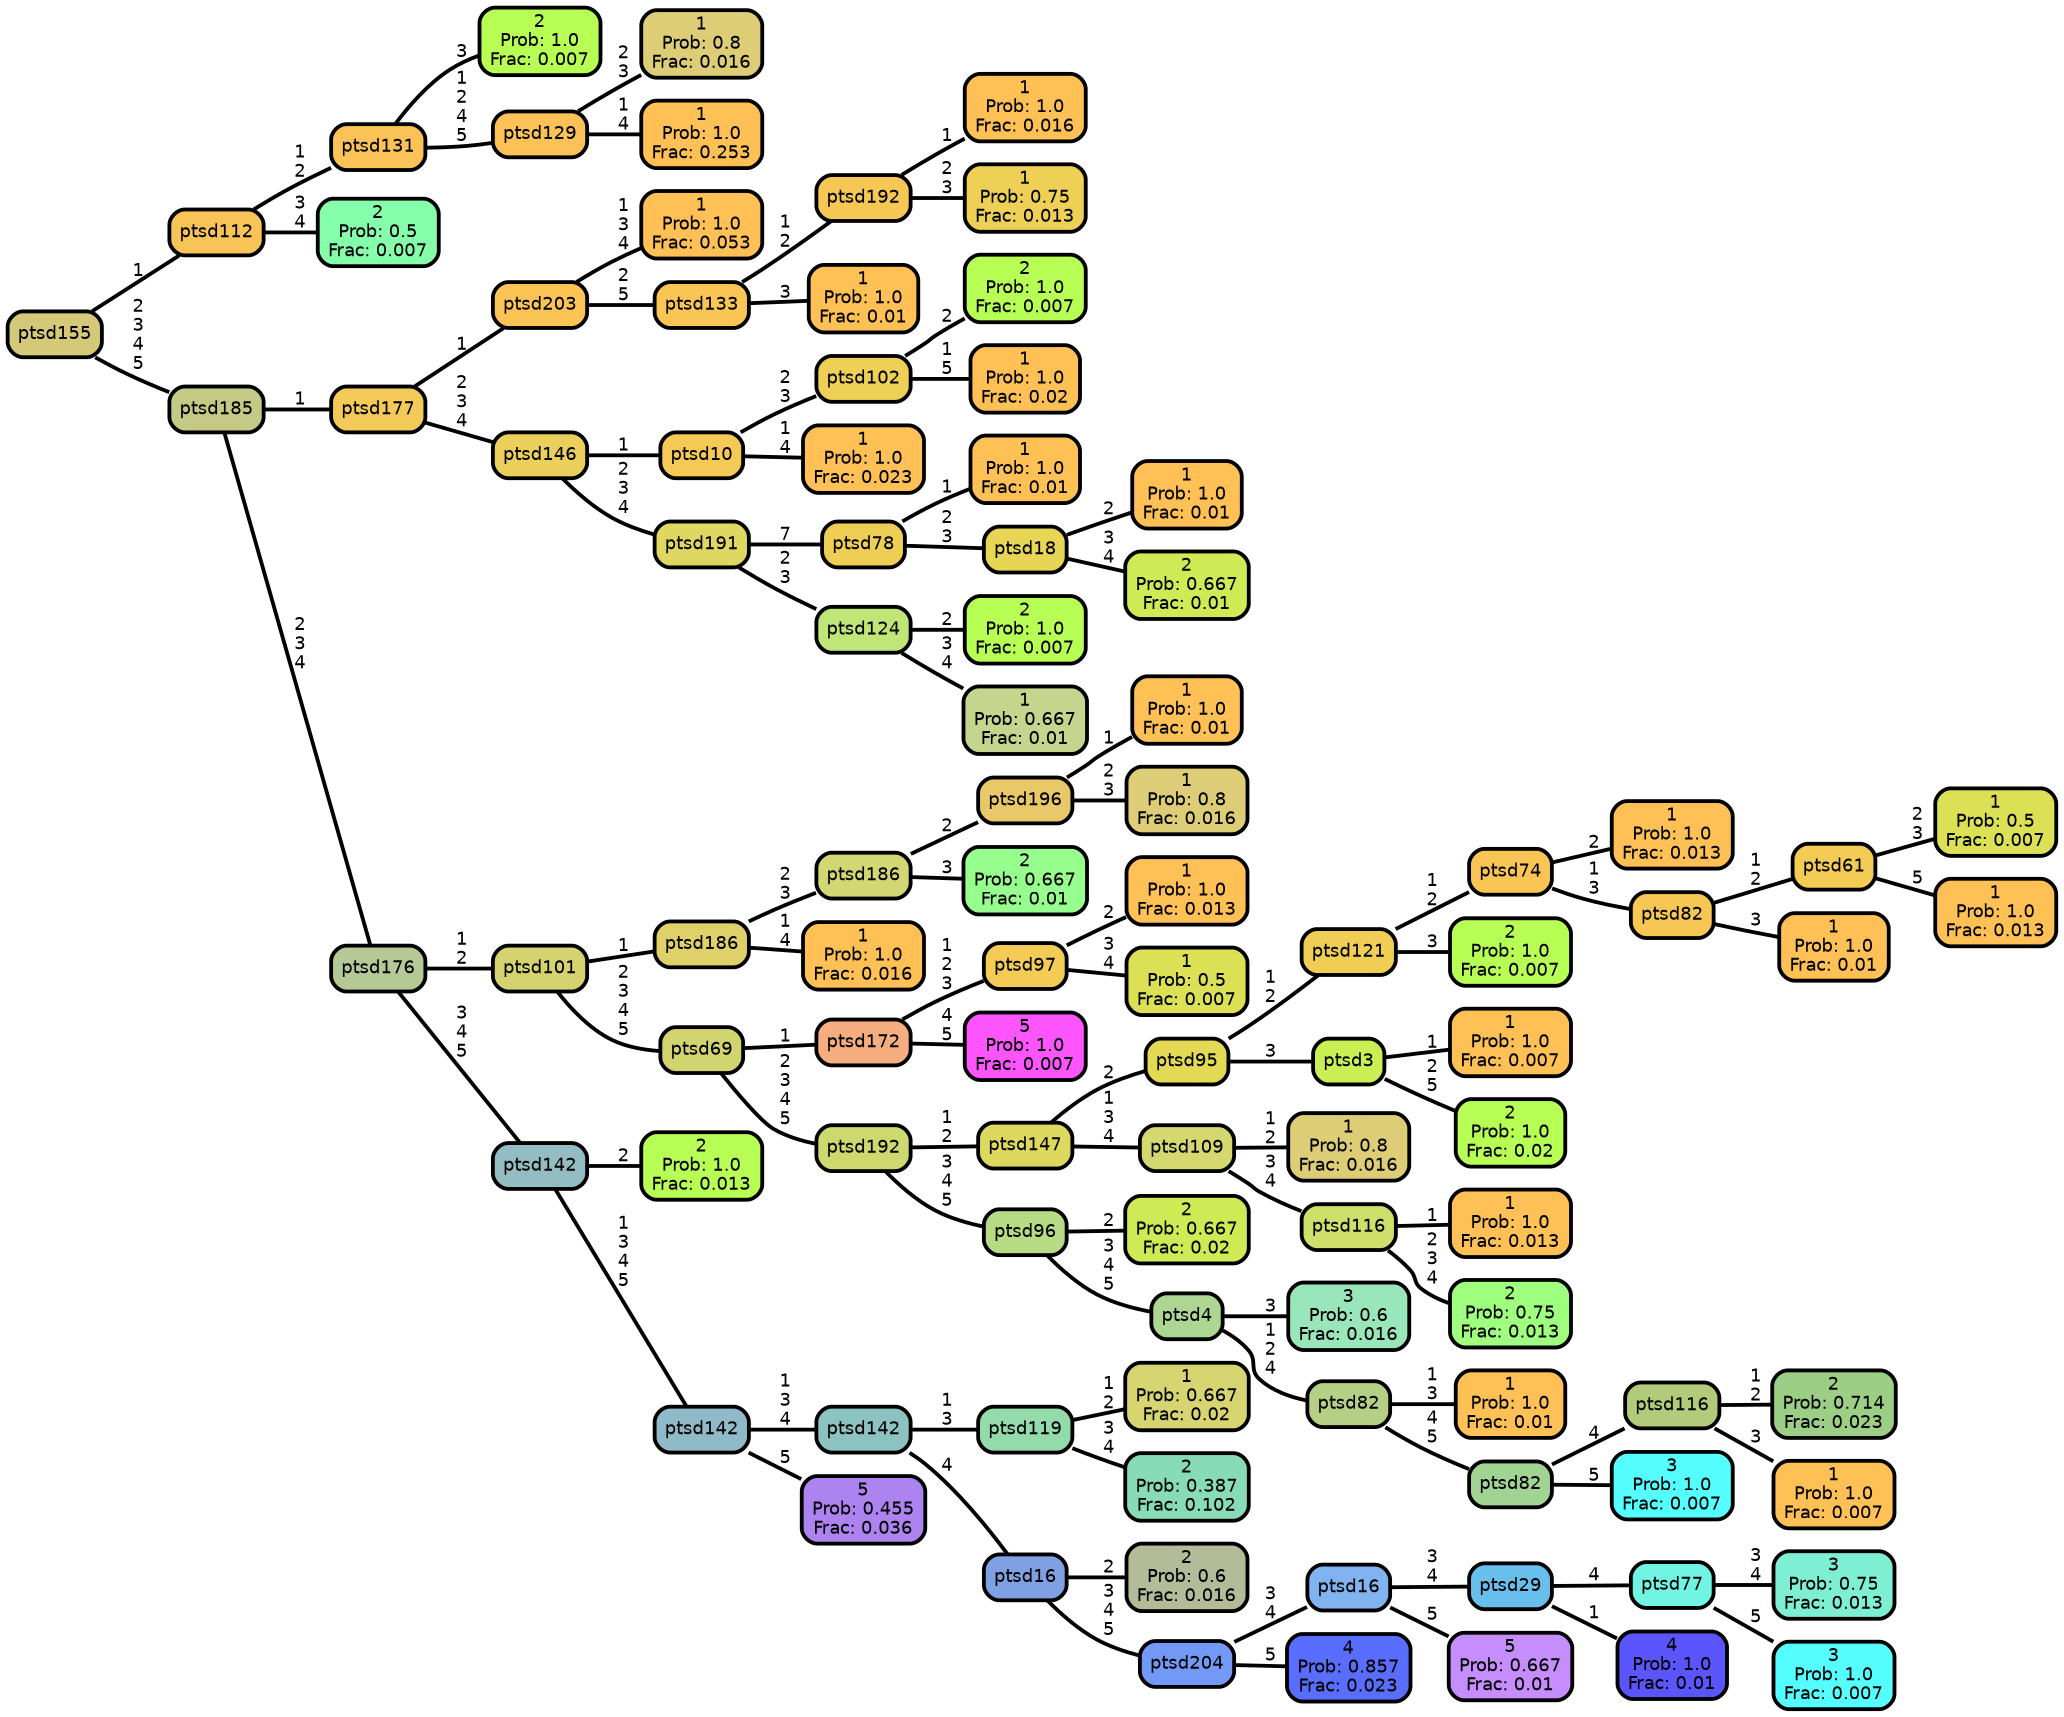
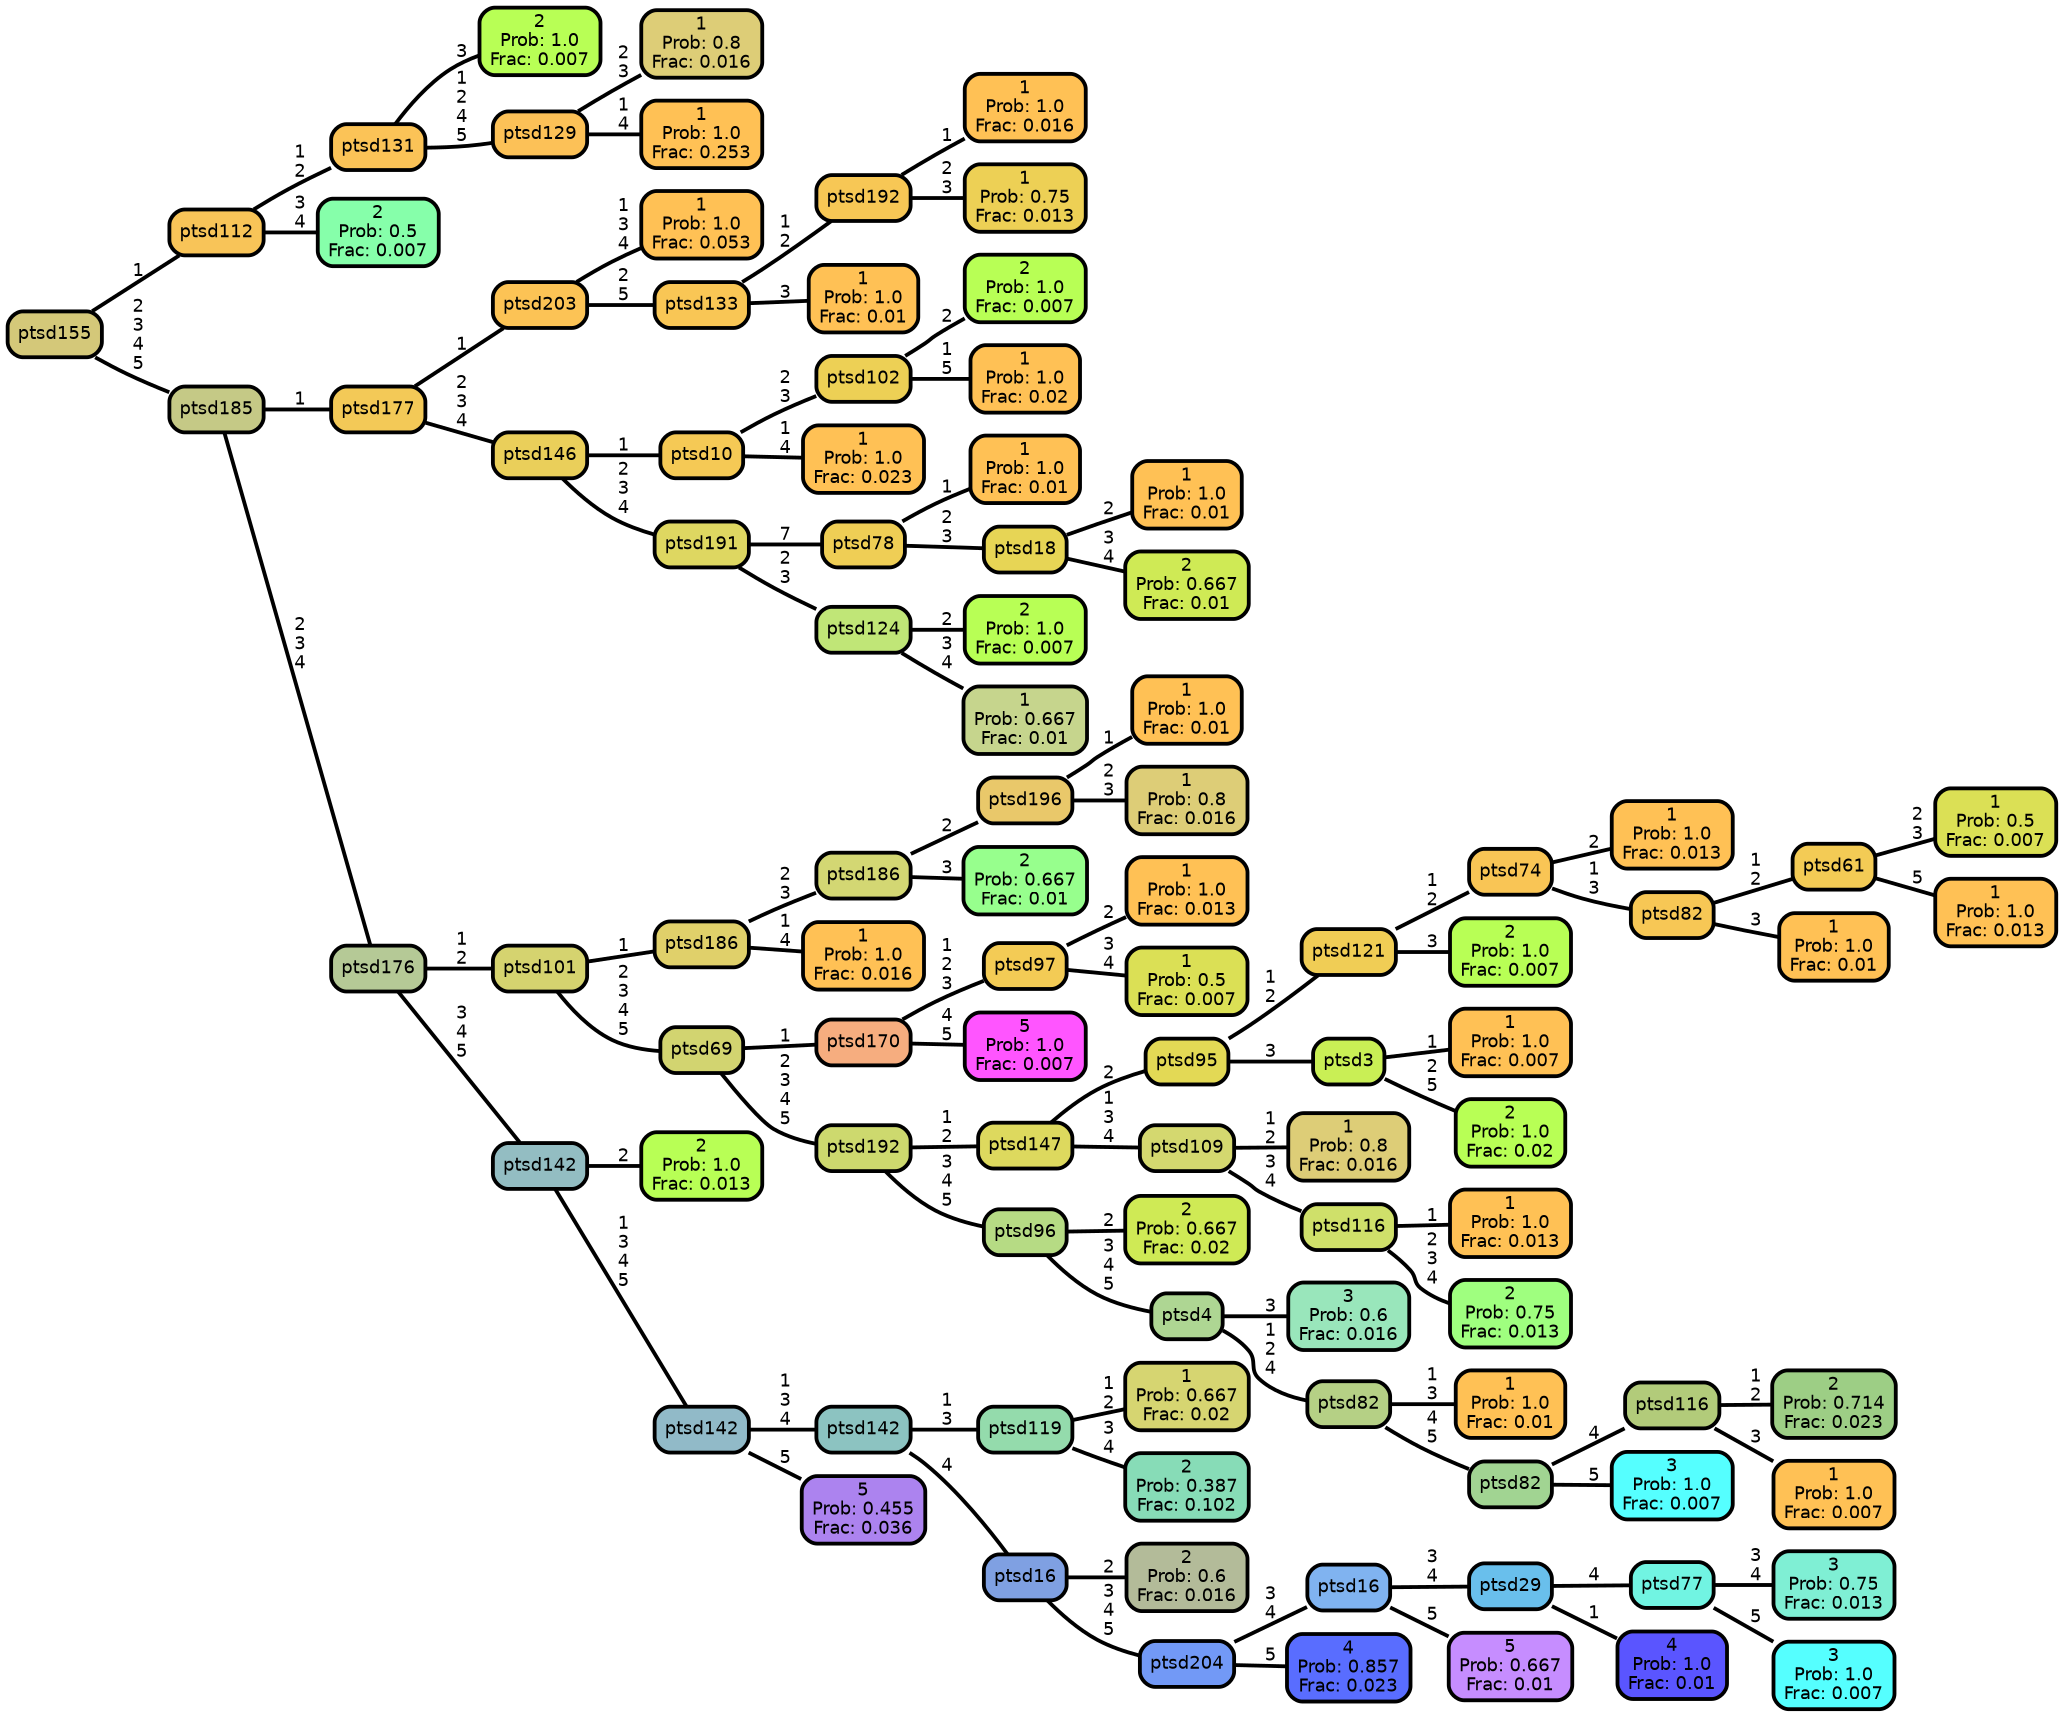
(864, 1042) -> (864, 1042)
